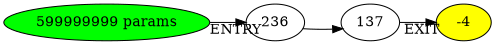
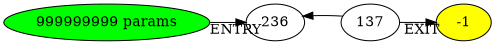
(107, 22) -> (107, 22)
(464, 22) -> (464, 22)
(318, 29) -> (328, 16)
